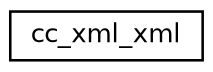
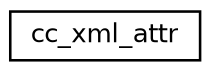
(106, 36) -> (105, 36)
